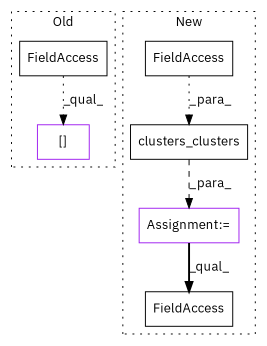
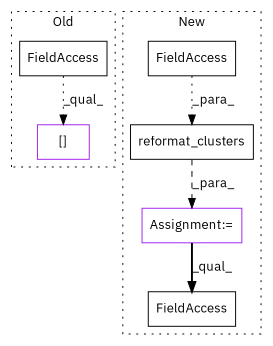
(189, 142) -> (192, 142)
